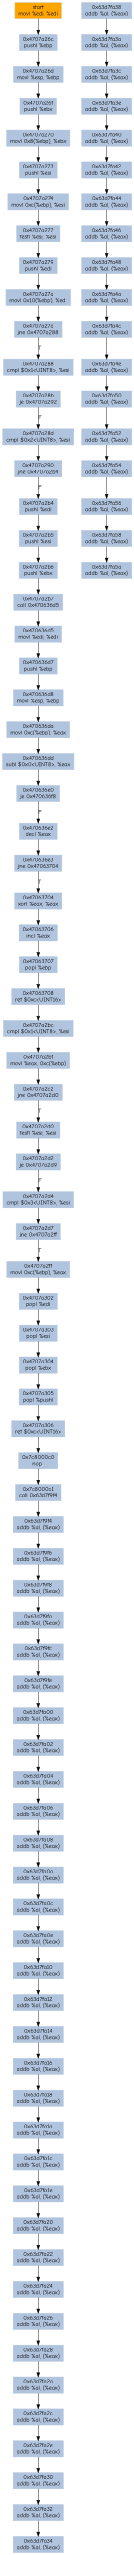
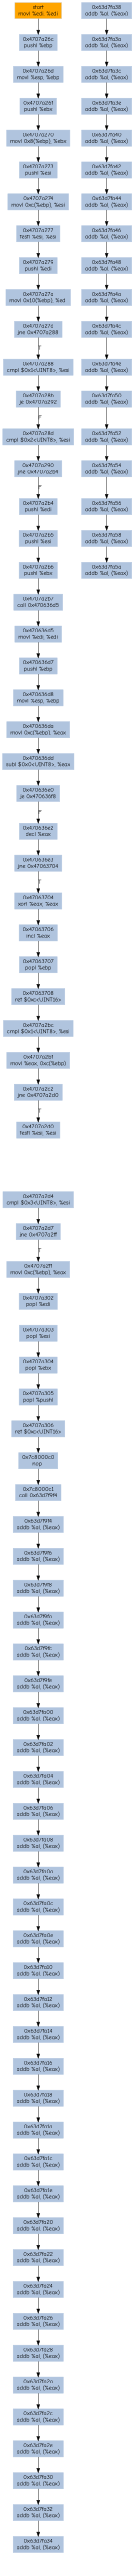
(38, 1162) -> none
(38, 1315) -> none
